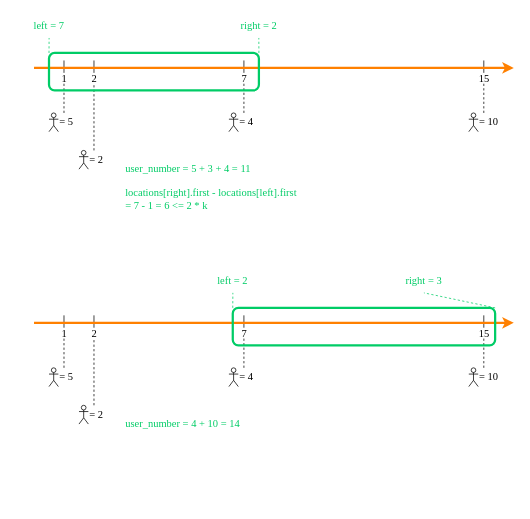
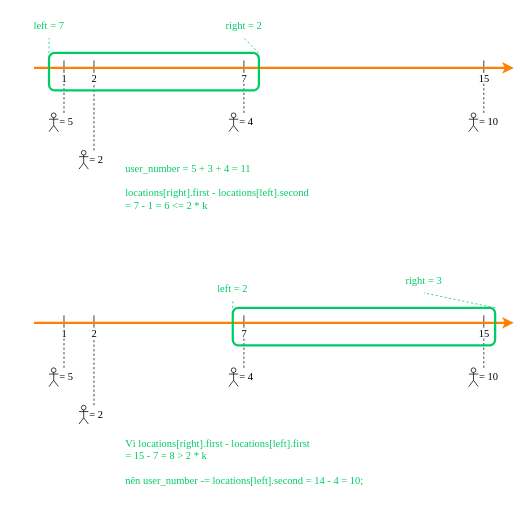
(259, 27) -> (244, 27)
(244, 199) -> (249, 199)
(233, 282) -> (233, 289)
(210, 424) -> none
none -> (291, 469)
